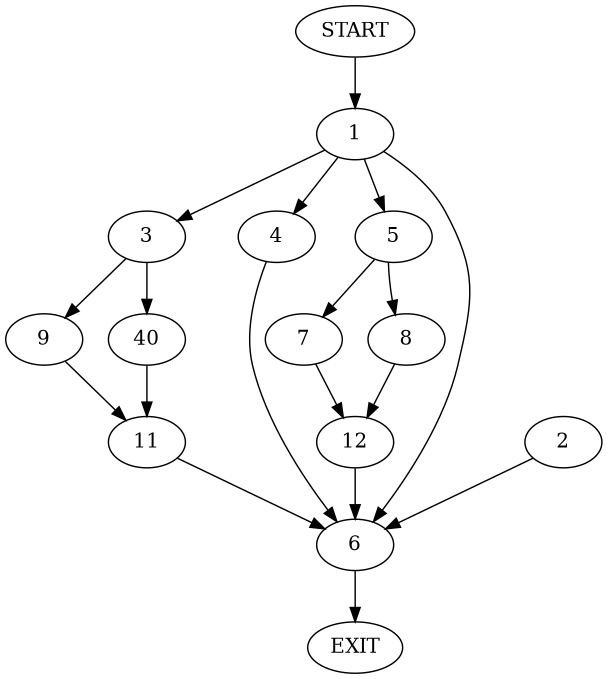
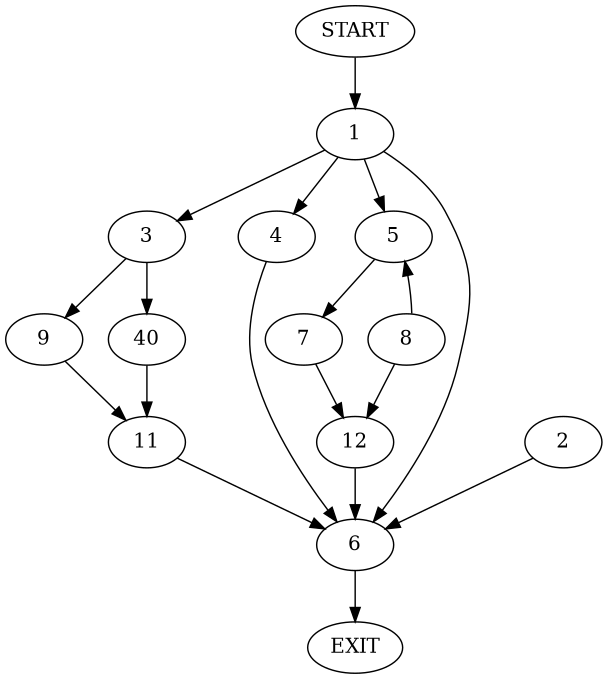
(390, 282) -> (410, 295)
